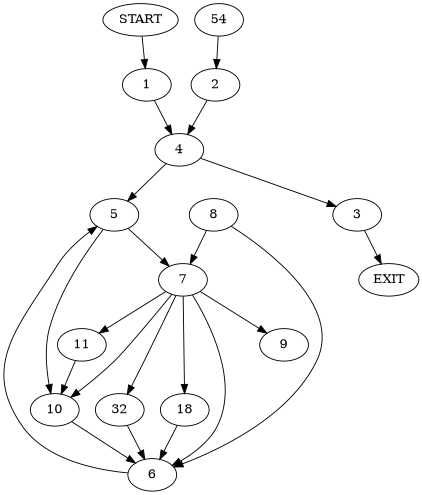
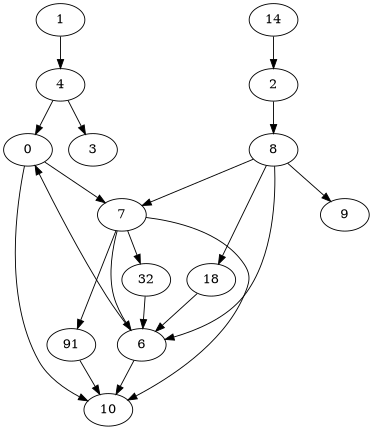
(141, 20) -> none
(219, 20) -> (274, 20)
(200, 113) -> (274, 113)
(114, 215) -> (28, 150)
(389, 280) -> none
(230, 310) -> (306, 179)
(184, 340) -> (244, 211)
(82, 345) -> (71, 345)
(100, 440) -> (127, 373)
